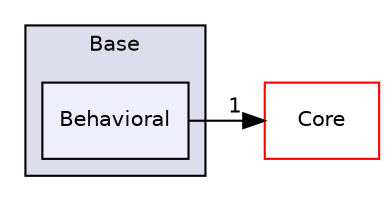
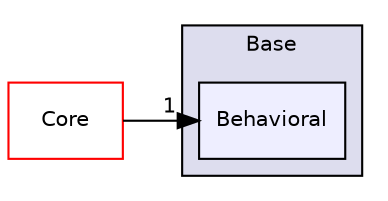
(218, 121) -> (150, 121)
